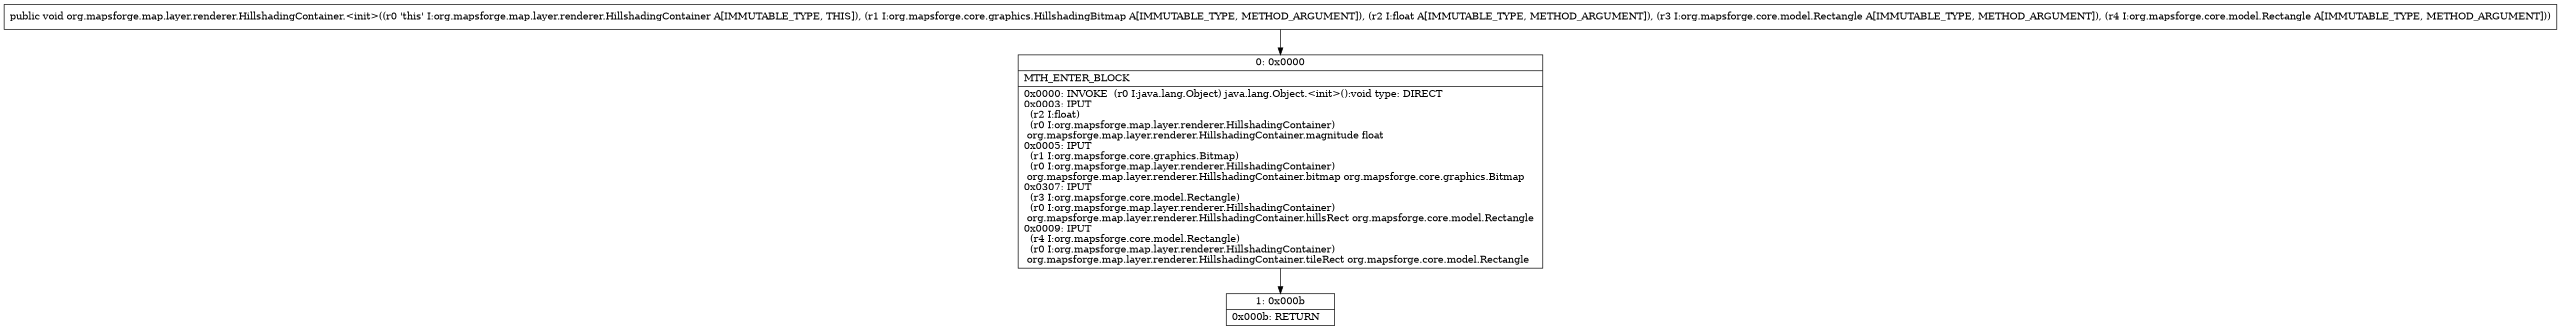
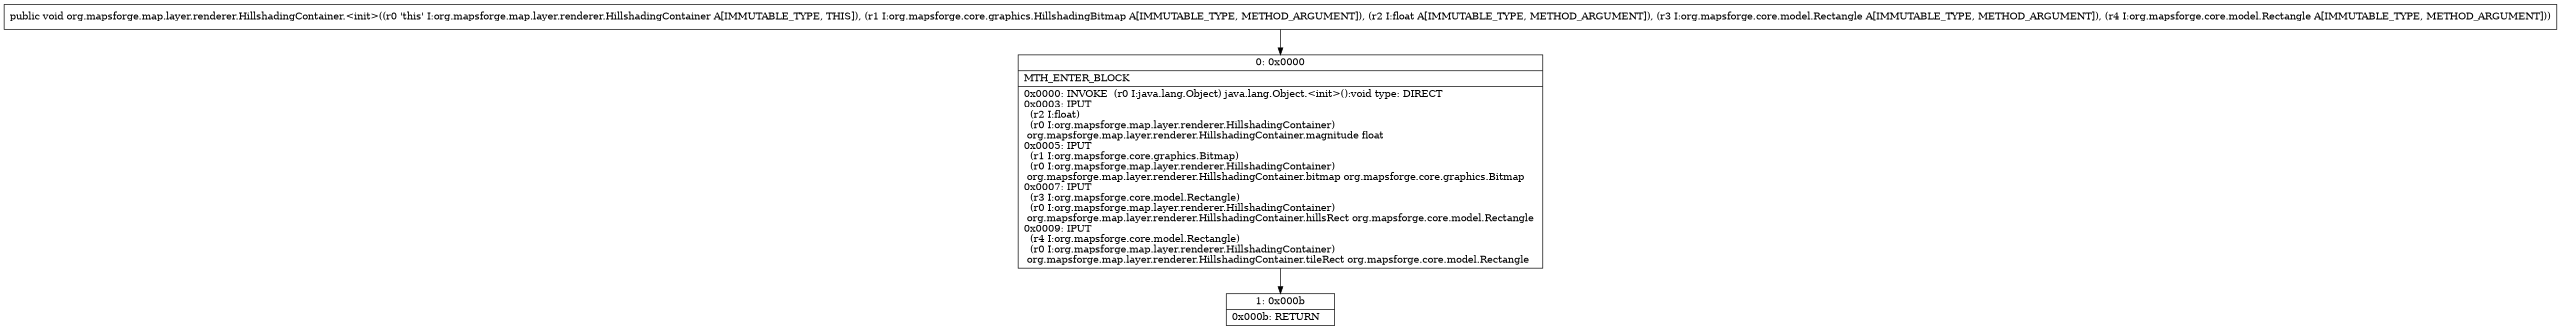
(1061, 187) -> (1061, 187)
